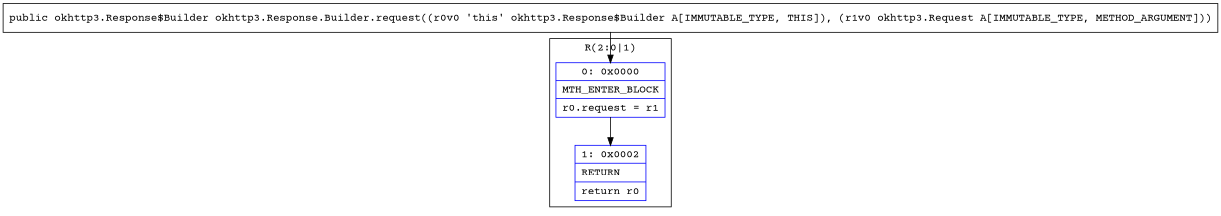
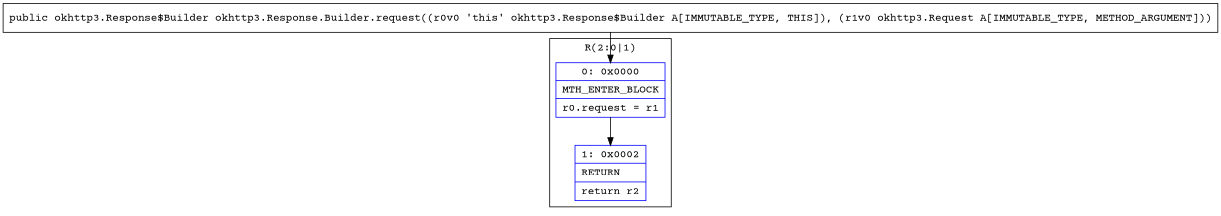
(610, 191) -> (610, 191)
